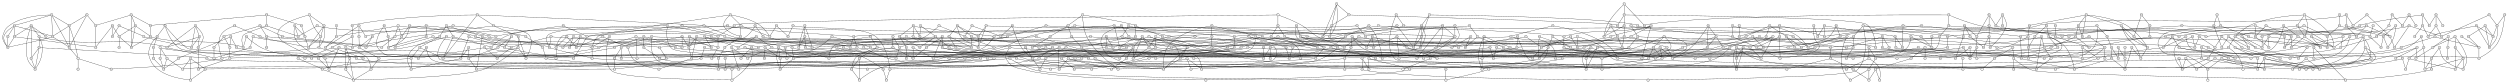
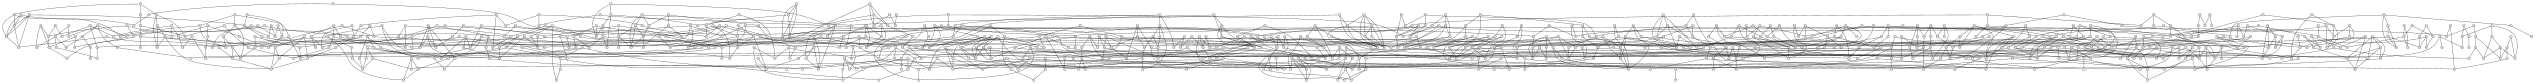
(2340, 15) -> none
(2029, 26) -> none
none -> (2388, 26)
(949, 30) -> (1248, 29)
(1944, 31) -> (869, 32)
(865, 32) -> none
(401, 33) -> (632, 31)
(460, 37) -> (276, 41)
(677, 39) -> (1024, 42)
(2340, 43) -> none
(1353, 45) -> none
(1693, 46) -> (1899, 56)
(570, 47) -> none
none -> (1517, 47)
(2061, 48) -> (1323, 38)
none -> (627, 52)
(786, 53) -> none
(866, 53) -> none
none -> (1126, 58)
(1136, 60) -> (1831, 64)
none -> (847, 64)
none -> (1305, 64)
(1988, 64) -> (1506, 42)
none -> (1143, 69)
